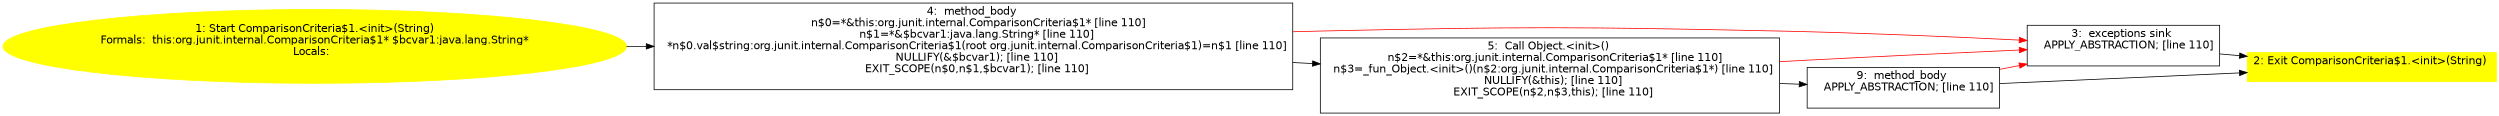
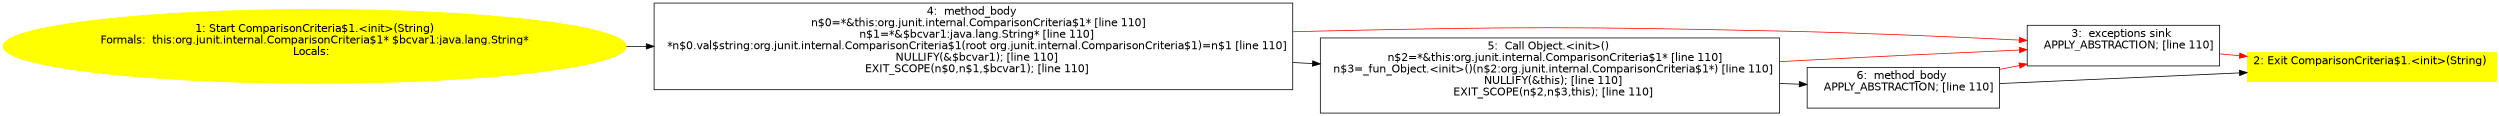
(2230, 55) -> (2230, 55)
(1903, 88) -> (1903, 88)
